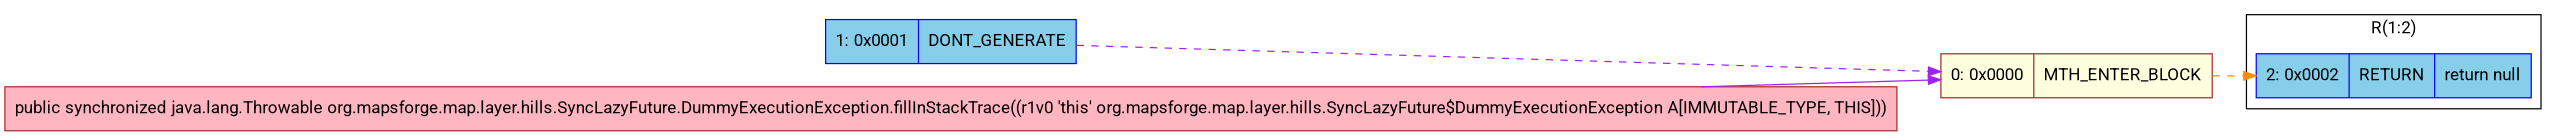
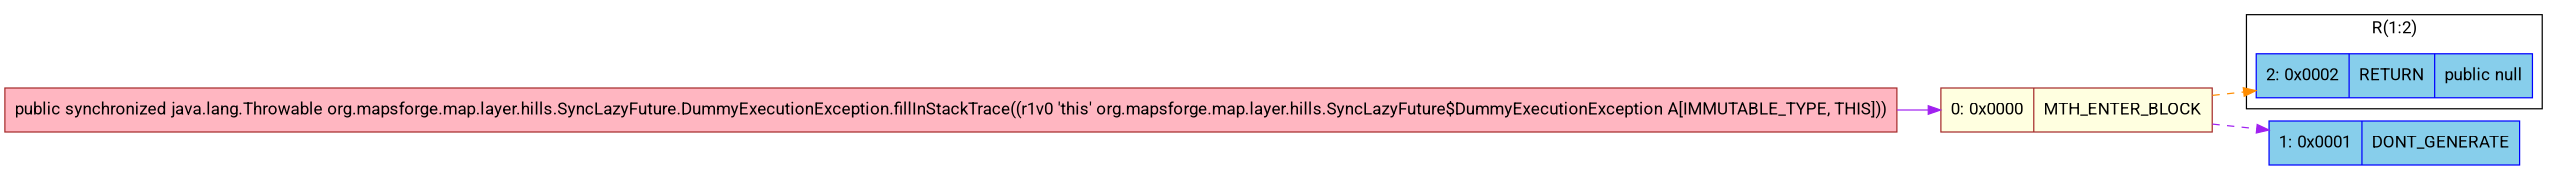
(1502, 58) -> (2235, 126)
(2483, 75) -> (2484, 75)
